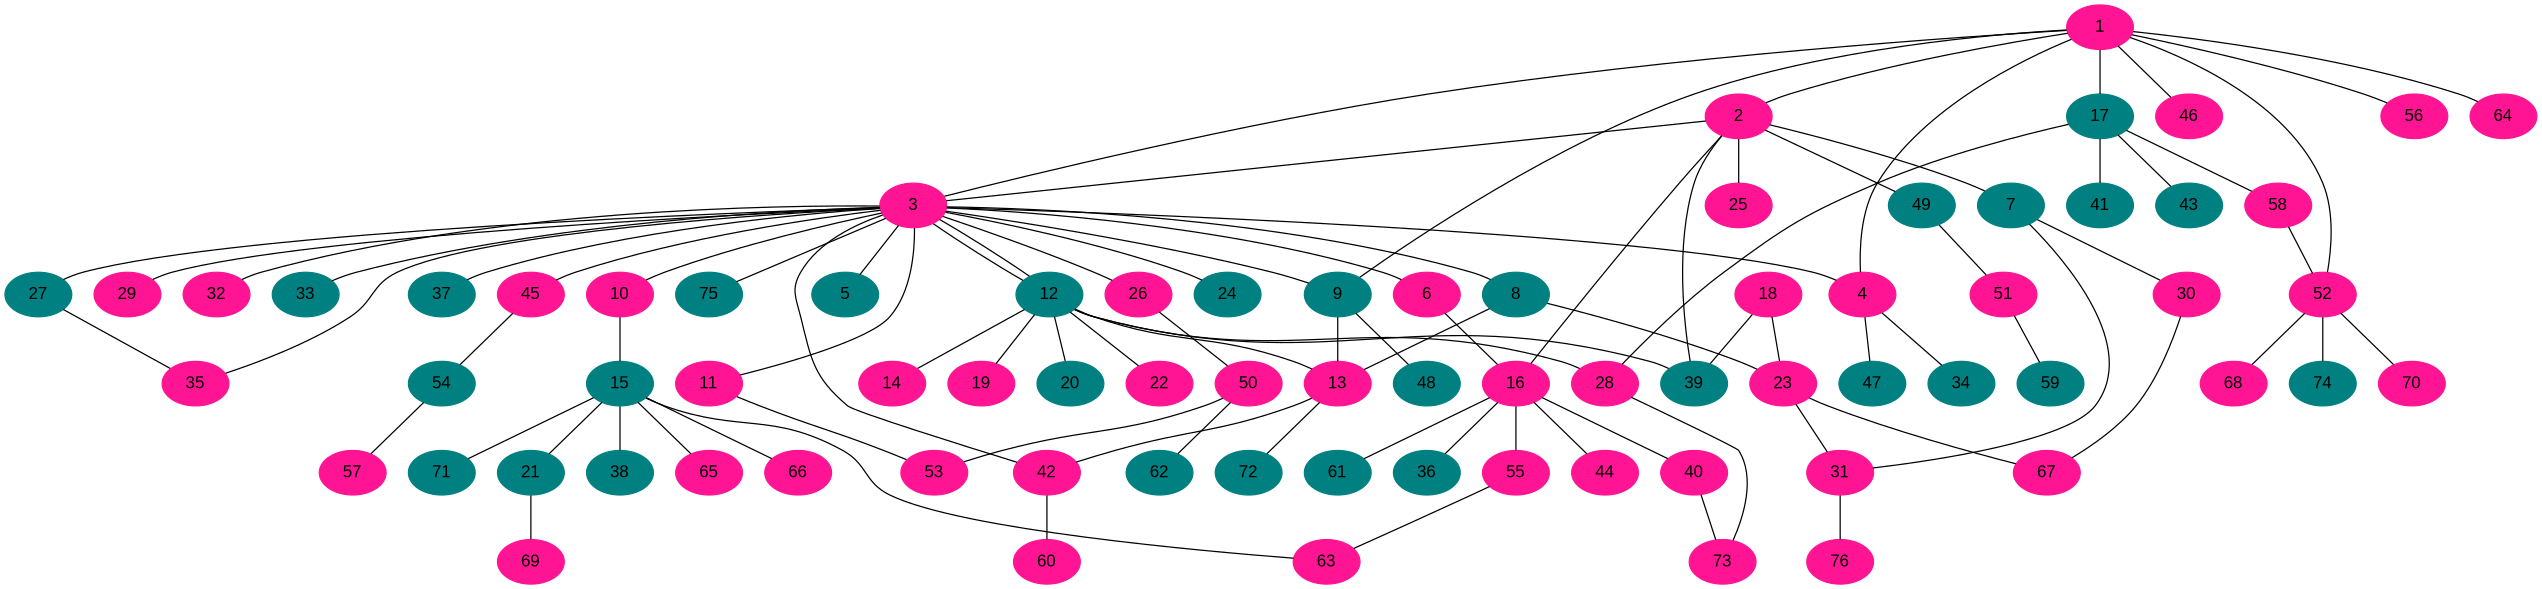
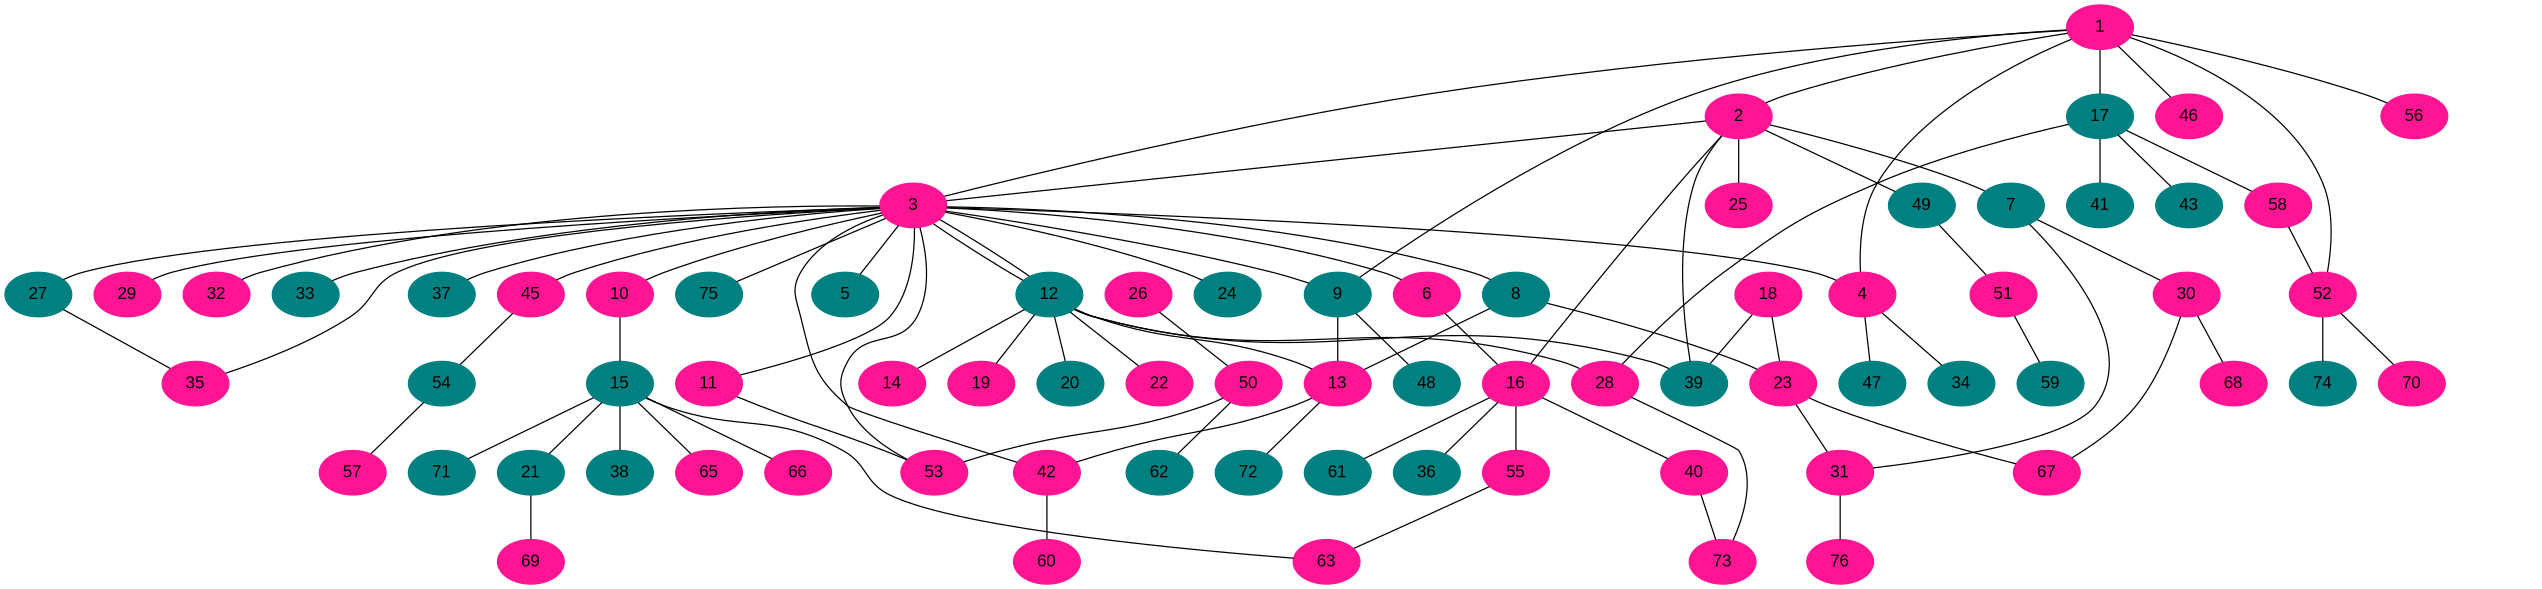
(2503, 116) -> none
(1028, 247) -> (865, 345)
(2278, 339) -> (2210, 339)
(1605, 473) -> none
